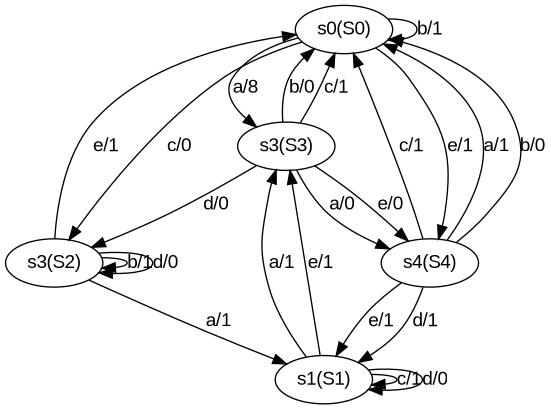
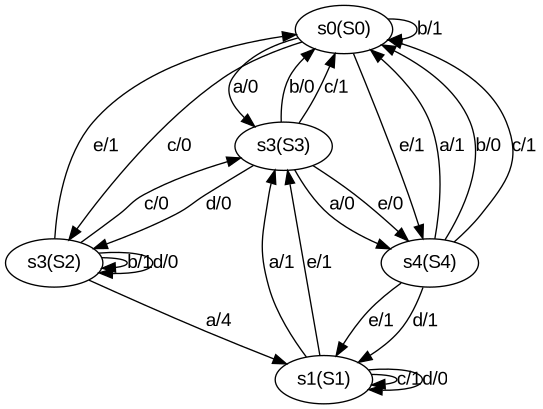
(245, 88) -> (245, 88)
none -> (149, 192)
(219, 321) -> (219, 321)
